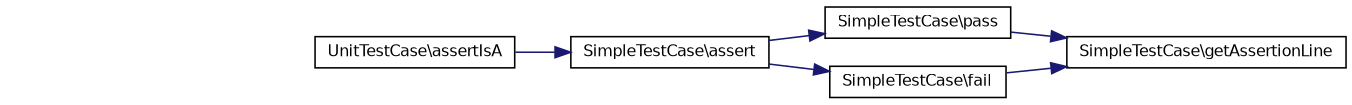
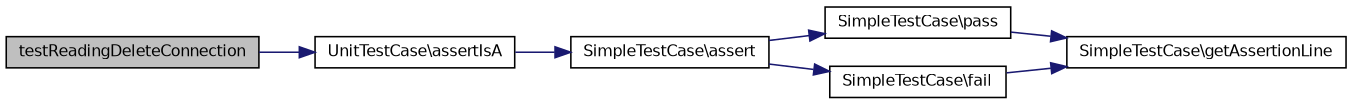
none -> (133, 52)
